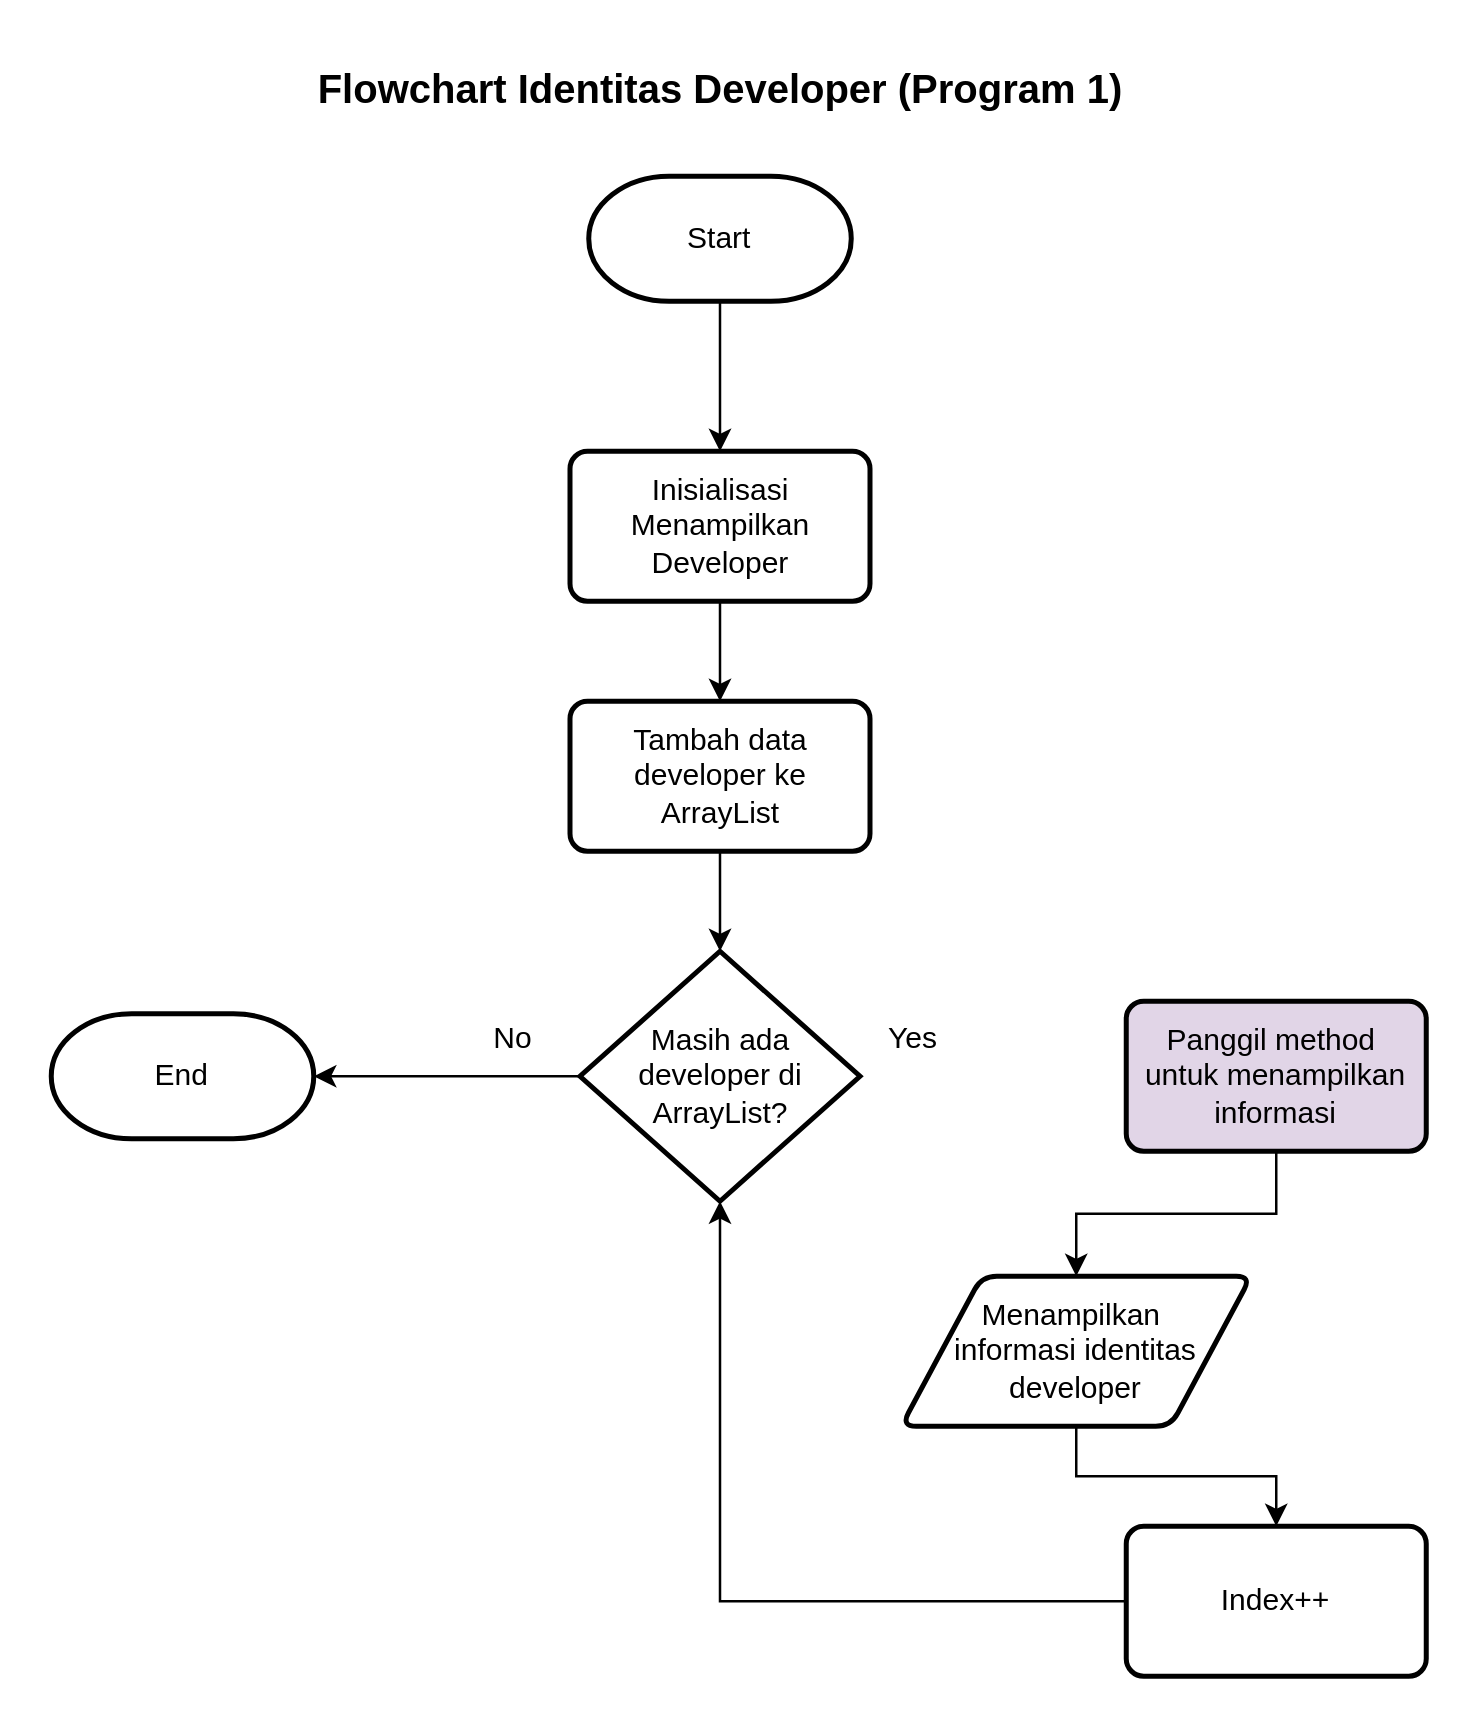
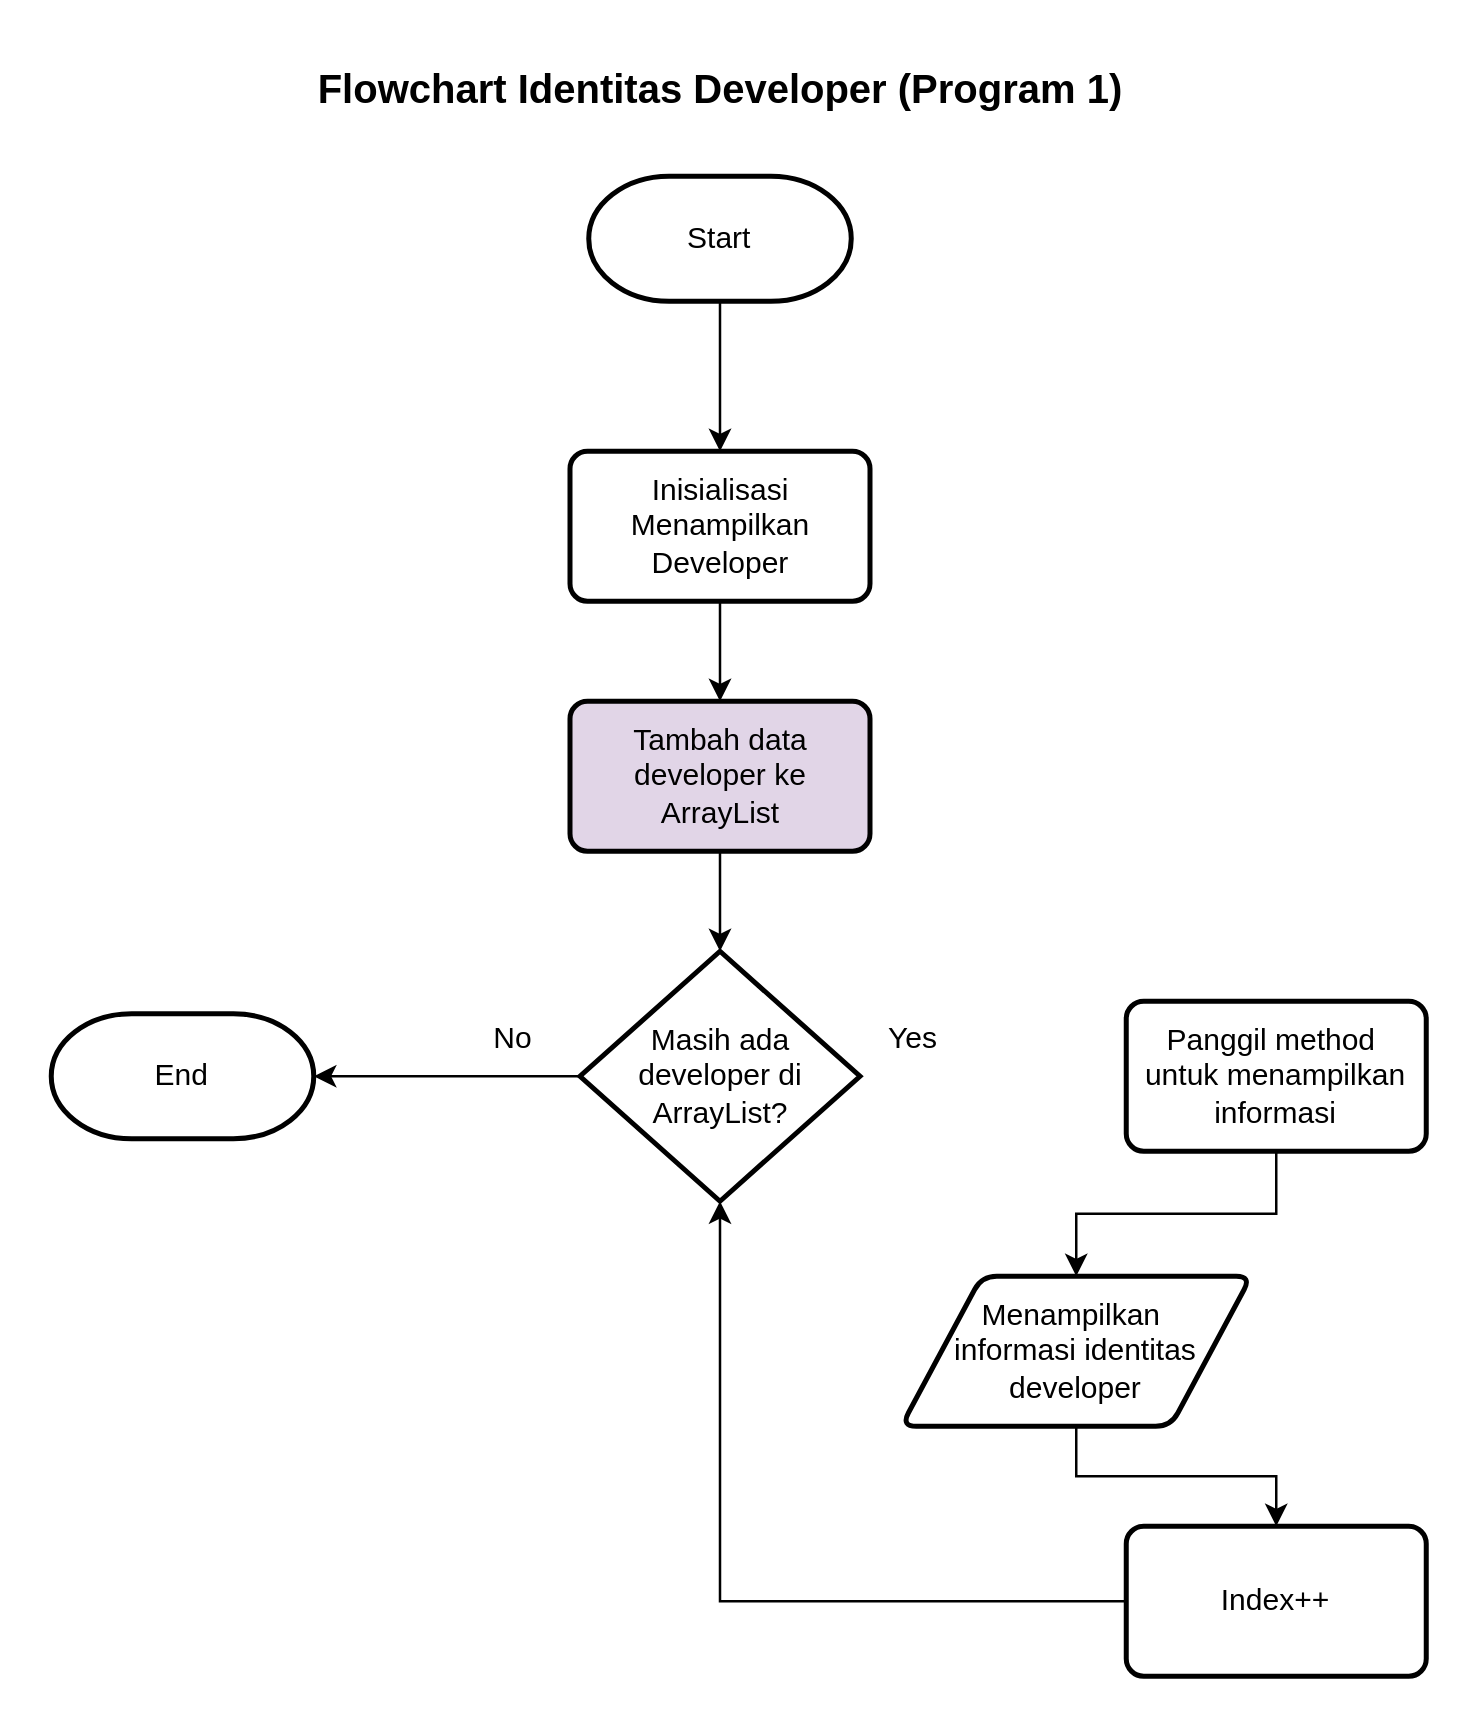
(720, 776) -> (720, 776)
(1276, 1076) -> (1276, 1076)
